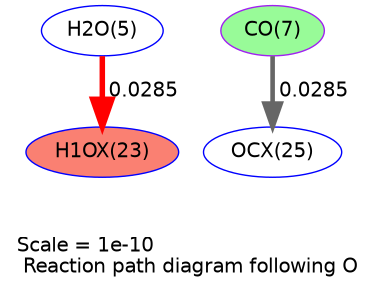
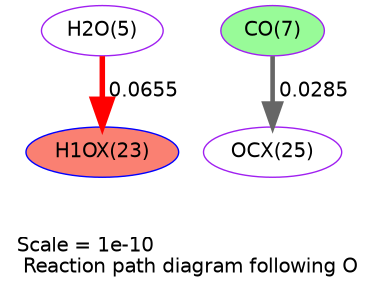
(102, 31) -> (102, 31)
(141, 91) -> (141, 91)
(273, 152) -> (273, 152)
